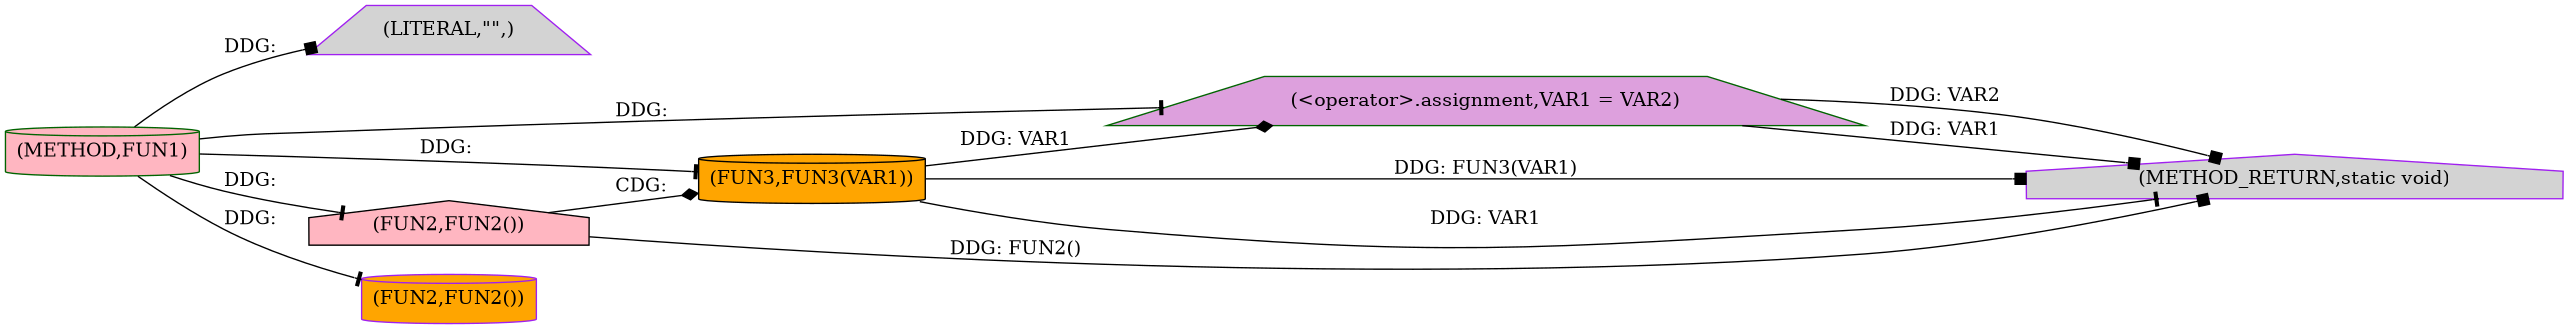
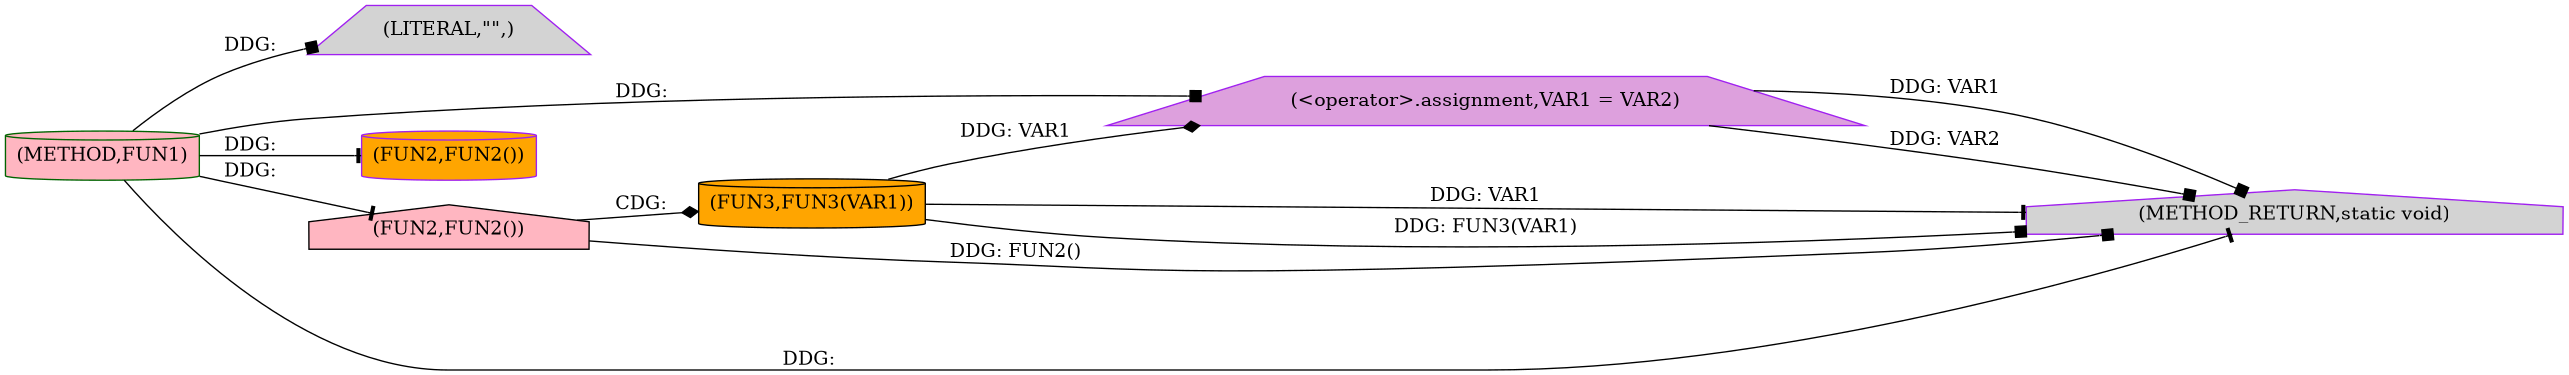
(1486, 101) -> (1486, 101)
(678, 120) -> (693, 101)
(446, 162) -> (1151, 370)
